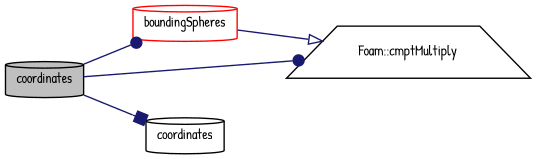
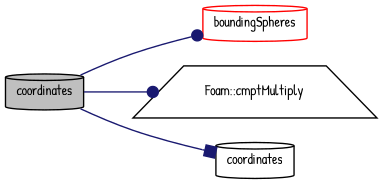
(273, 35) -> none
